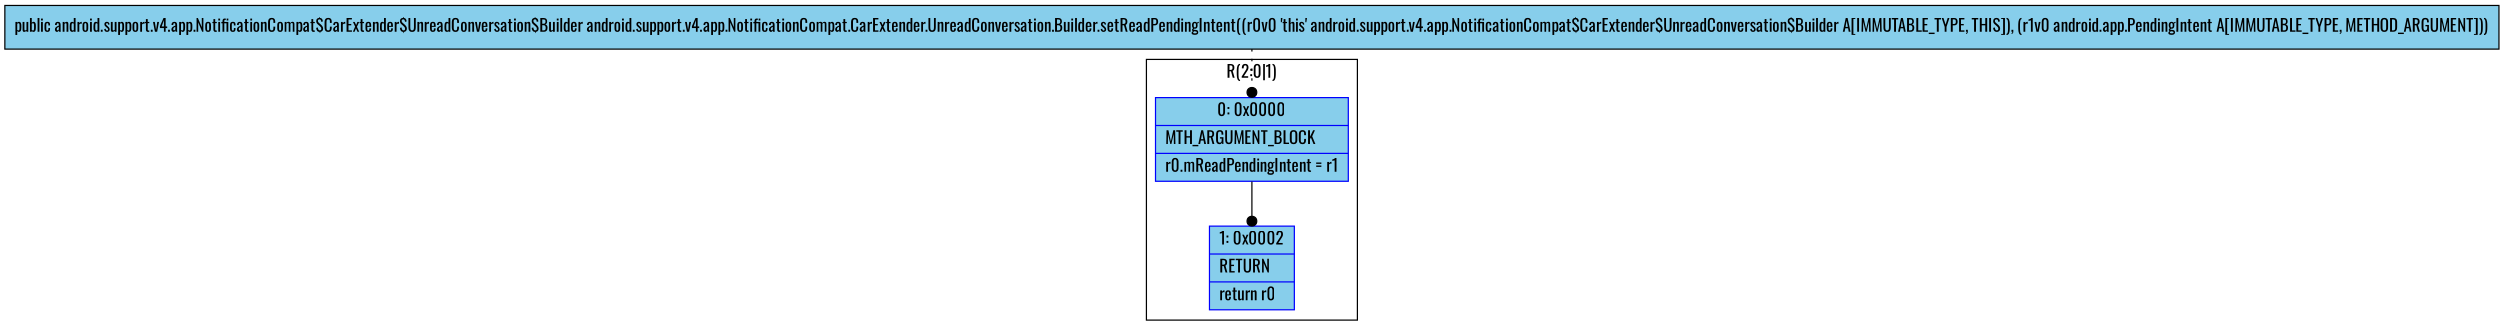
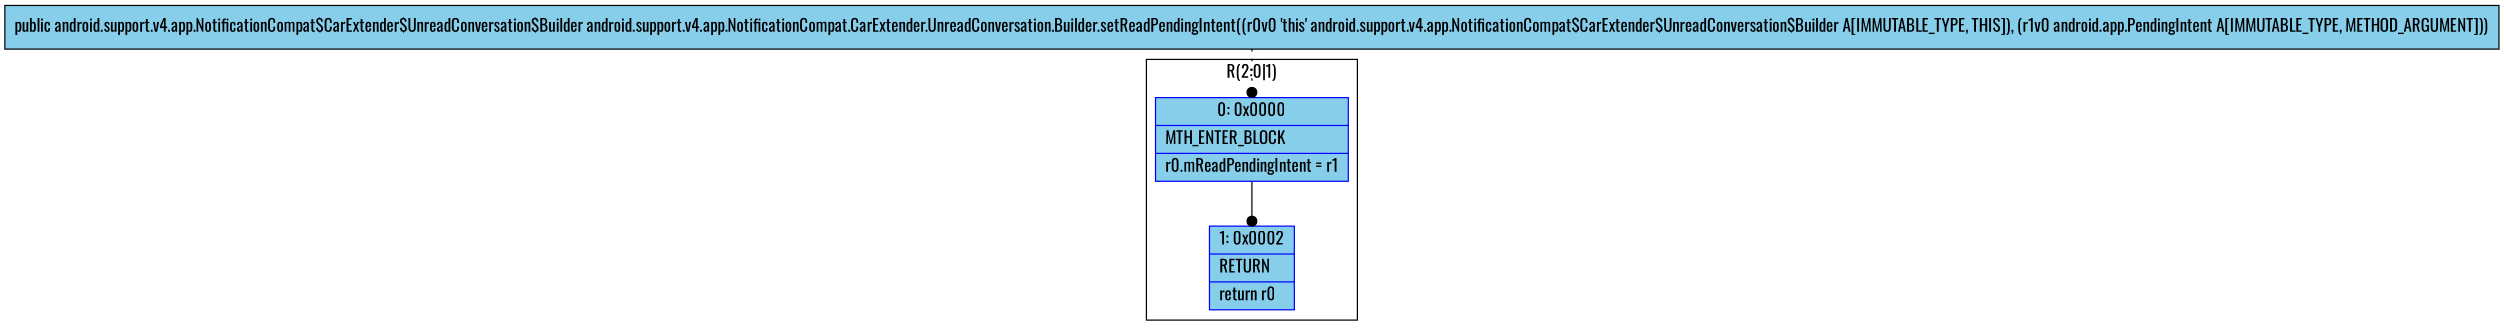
(1240, 139) -> (1226, 139)
